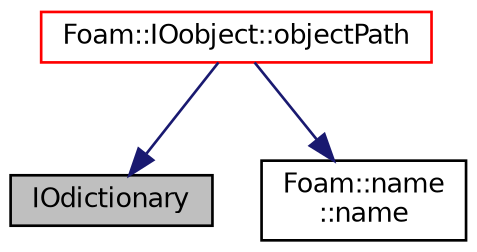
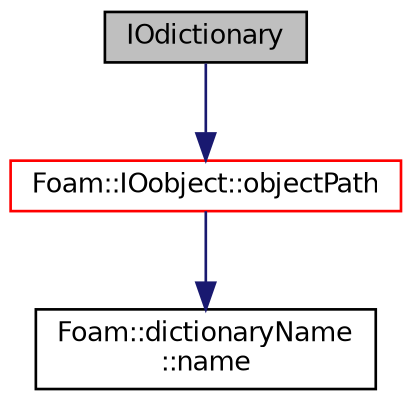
(182, 108) -> (206, 98)
(364, 200) -> (206, 349)
